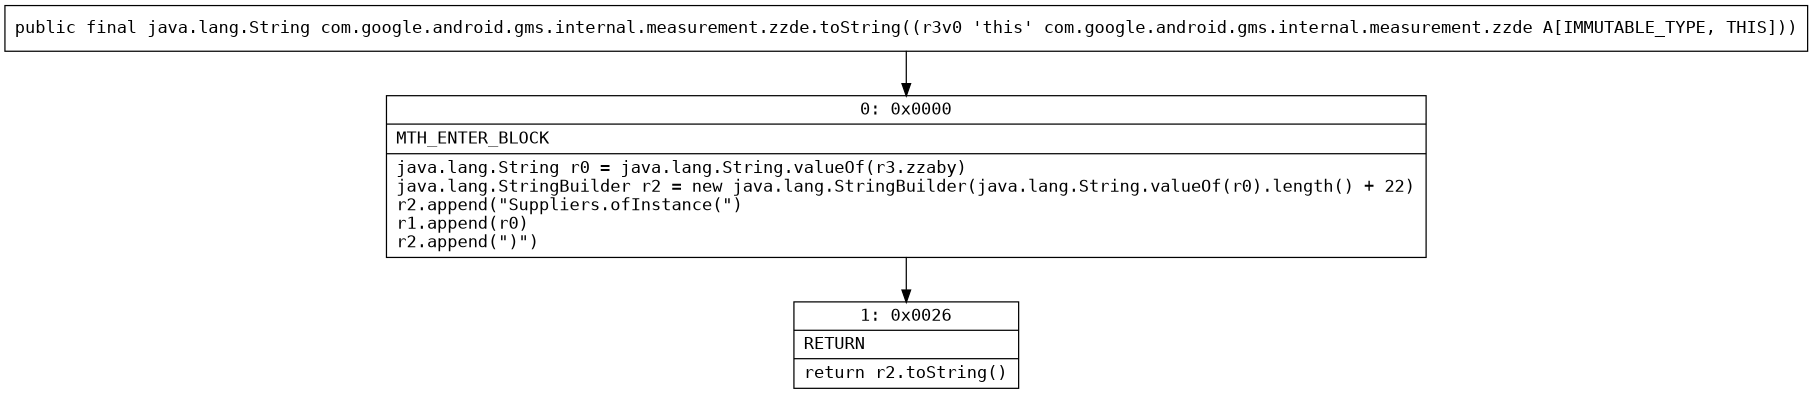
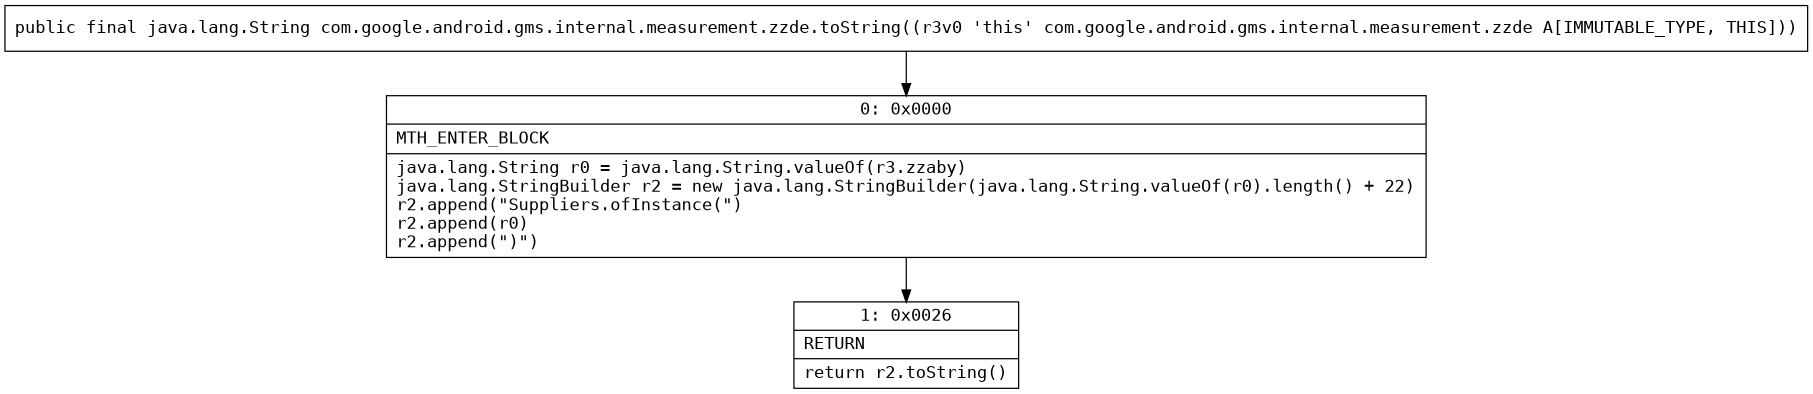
(463, 223) -> (463, 223)
